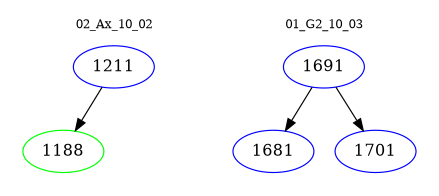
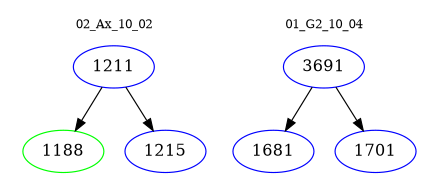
(325, 25) -> (325, 25)
(324, 67) -> (324, 67)
none -> (165, 151)
